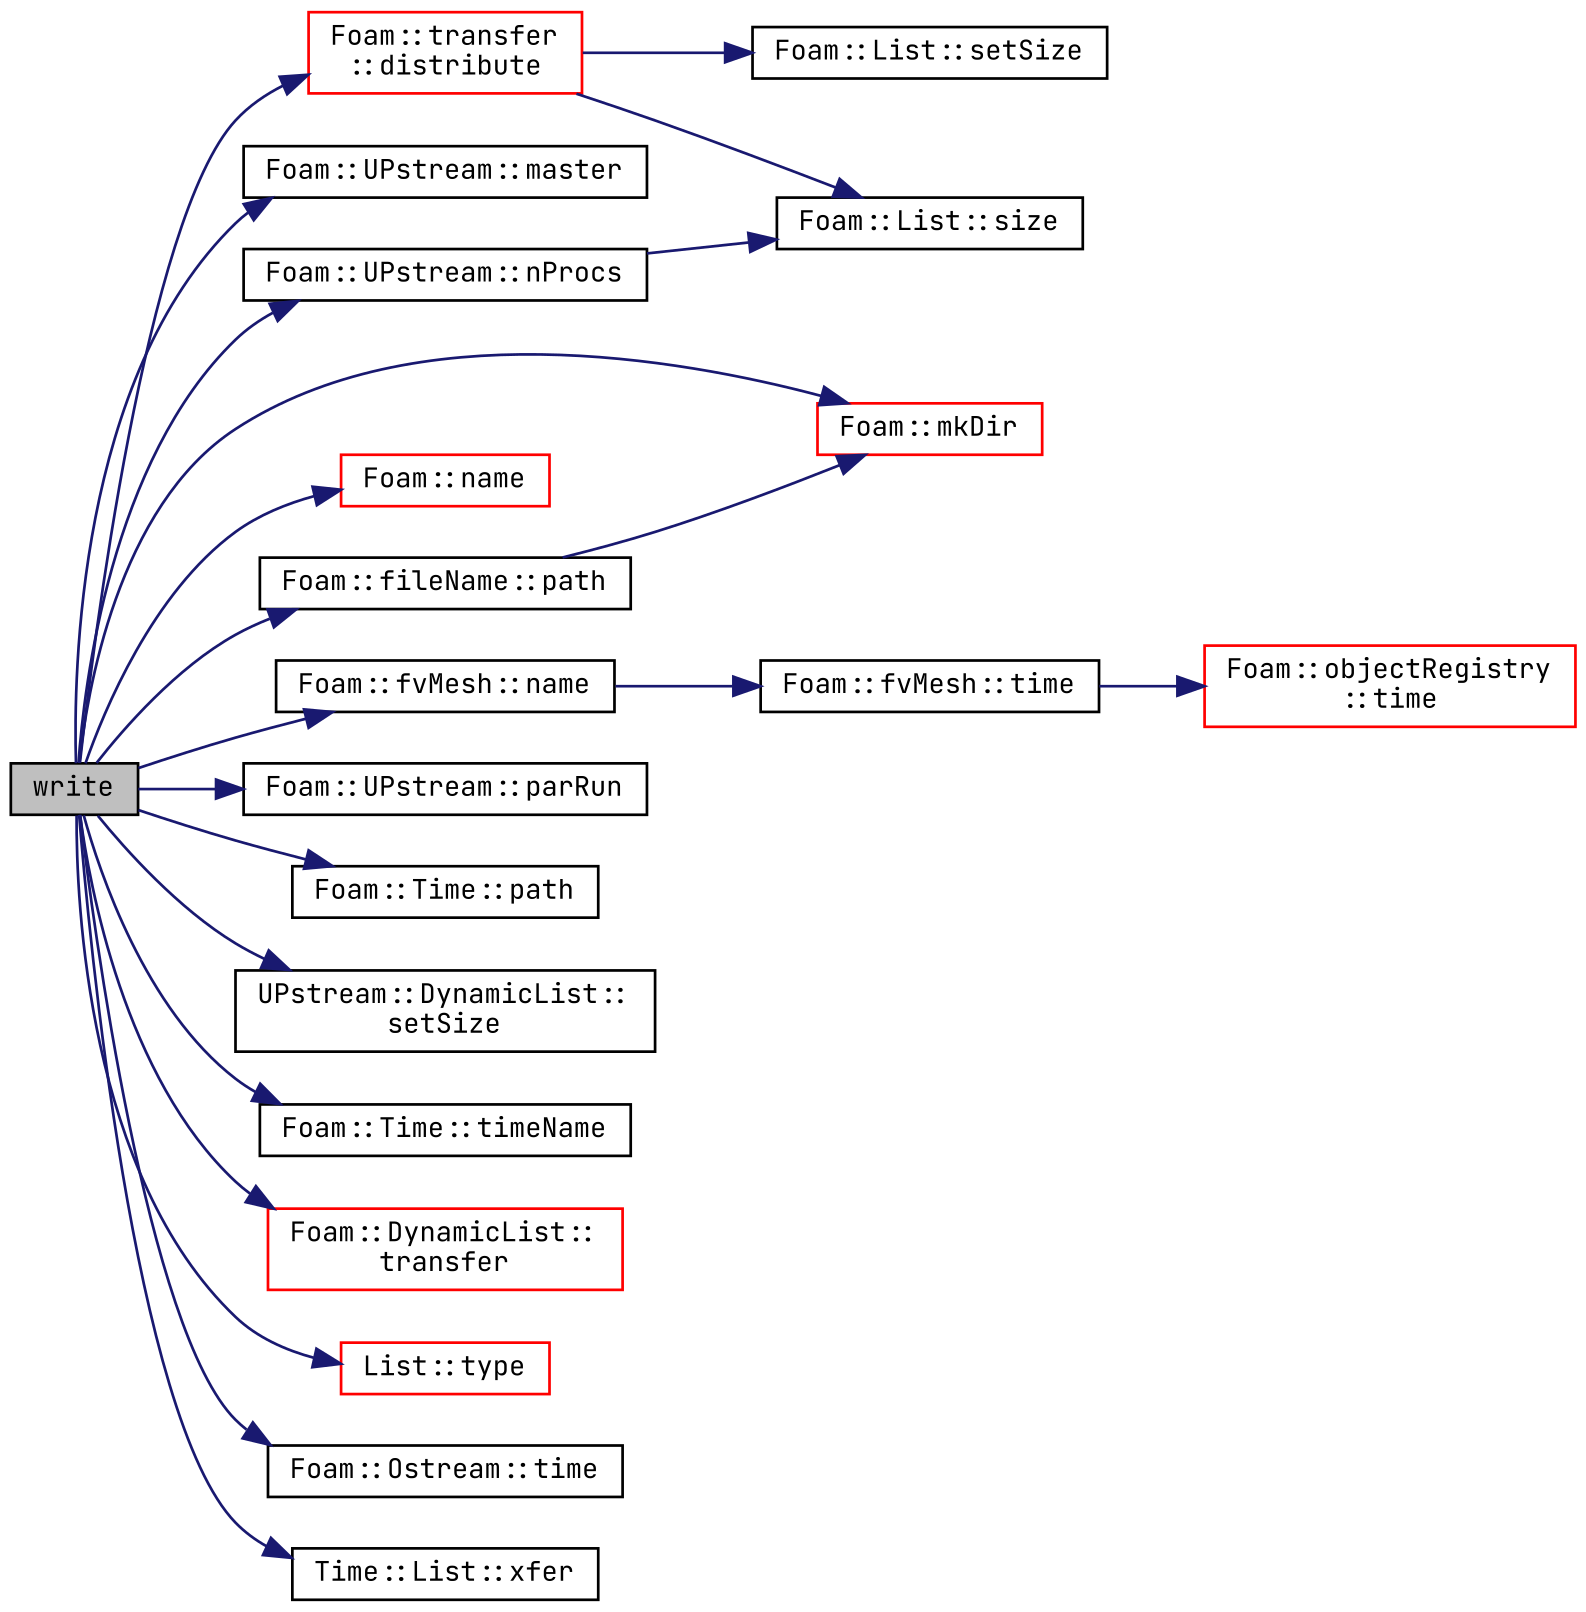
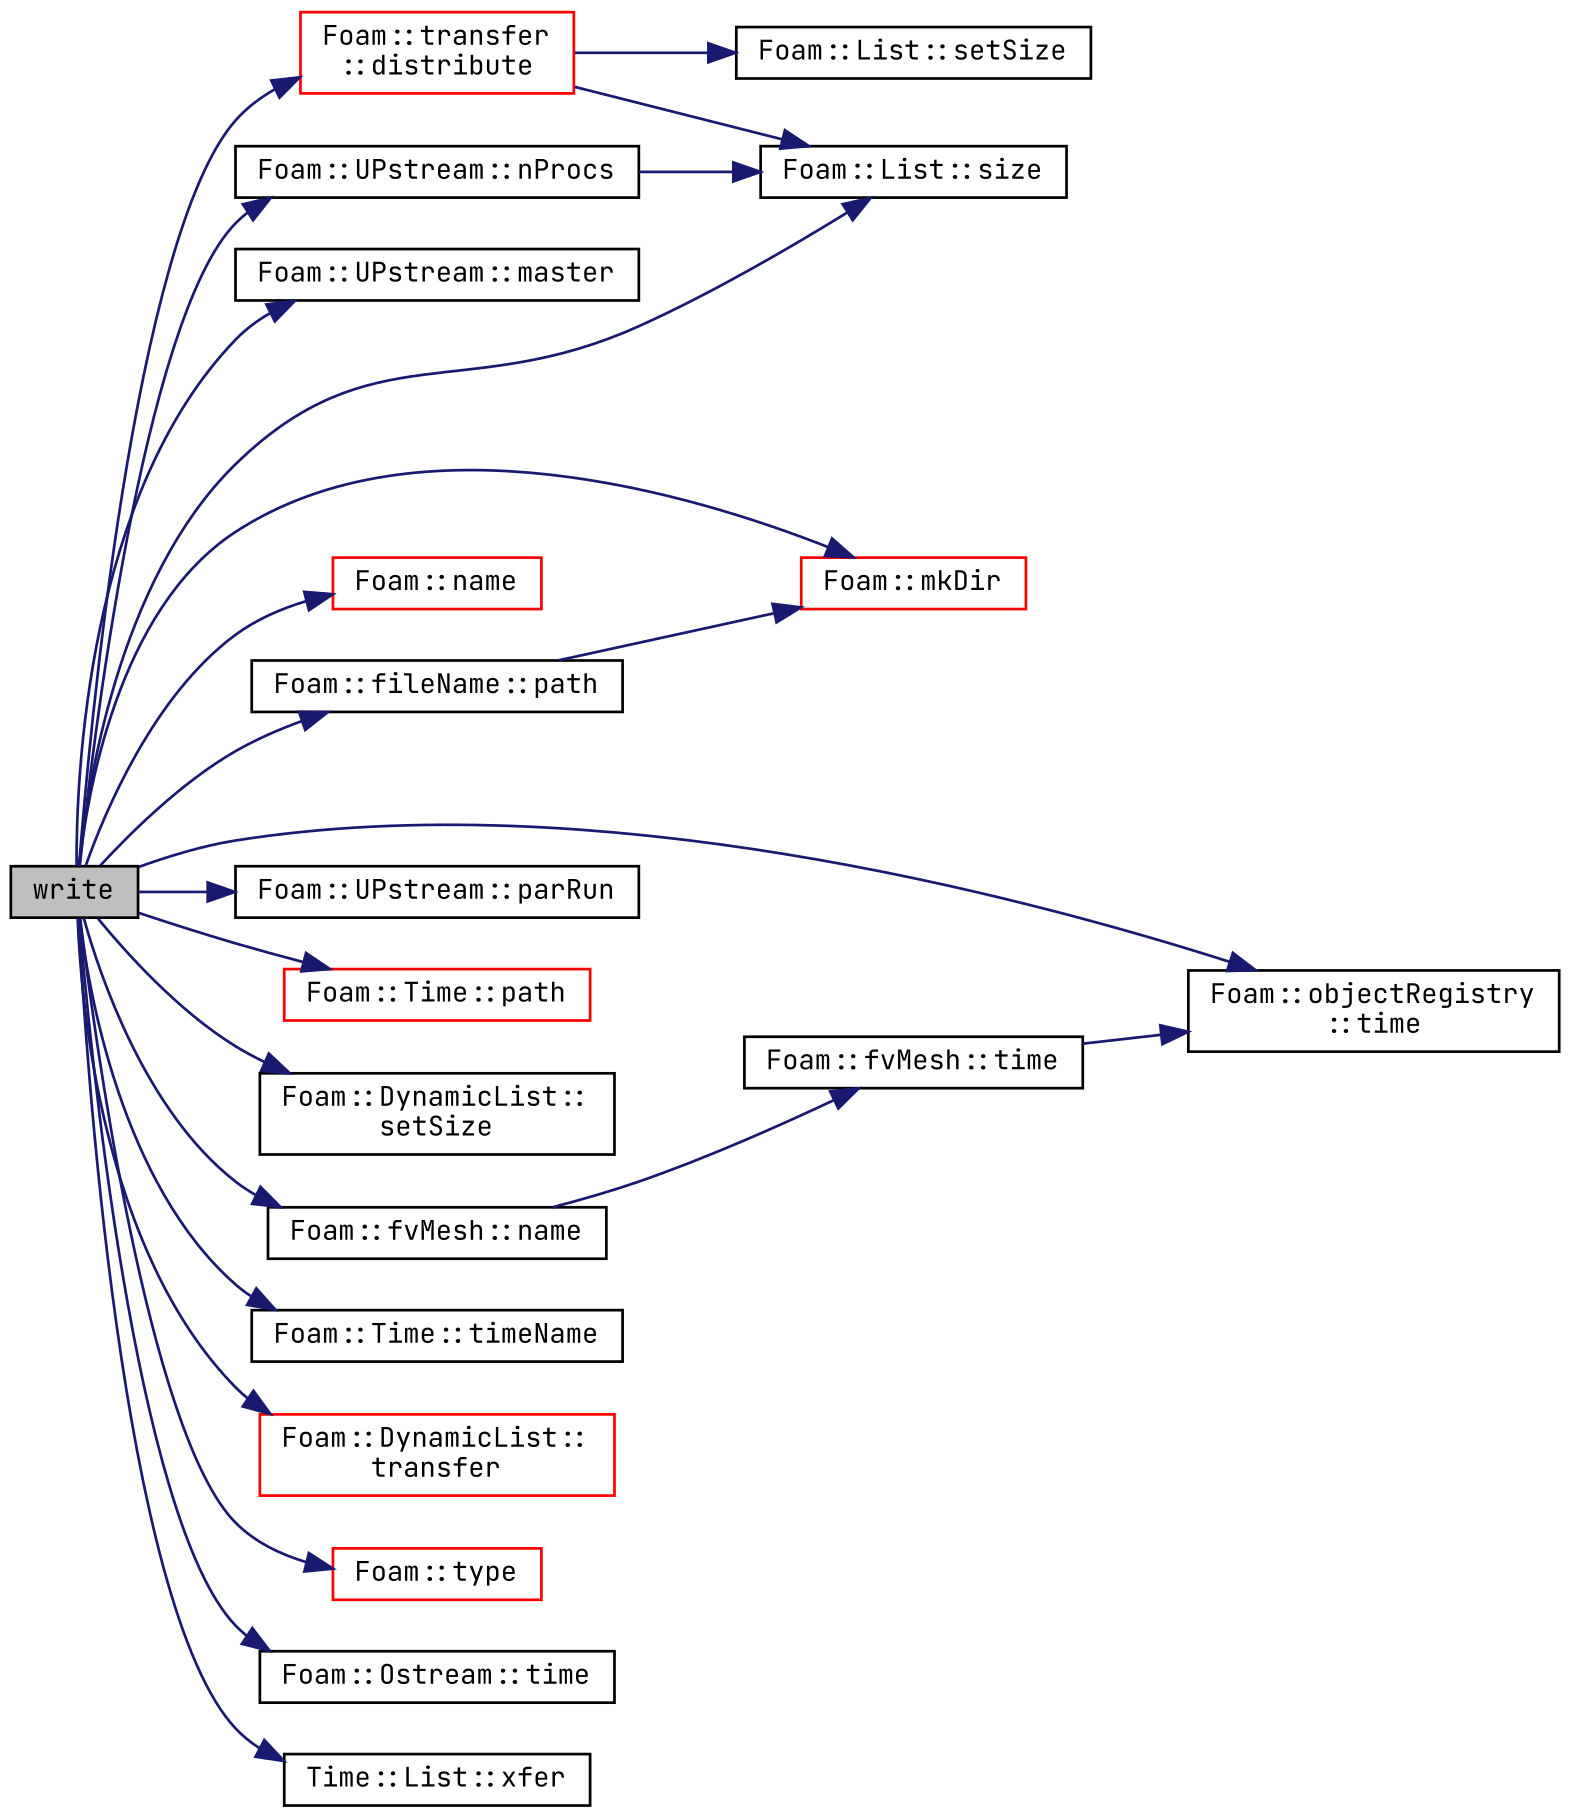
none -> (331, 398)
(1390, 686) -> (1374, 1011)
none -> (688, 841)
(445, 892) -> (437, 995)
(445, 1011) -> (437, 1114)
(445, 1368) -> (437, 1574)
